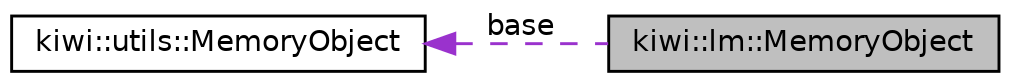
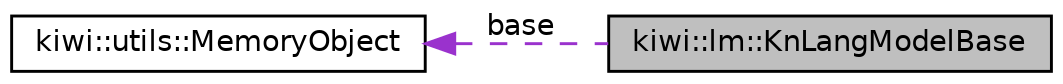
(804, 44) -> (830, 44)
